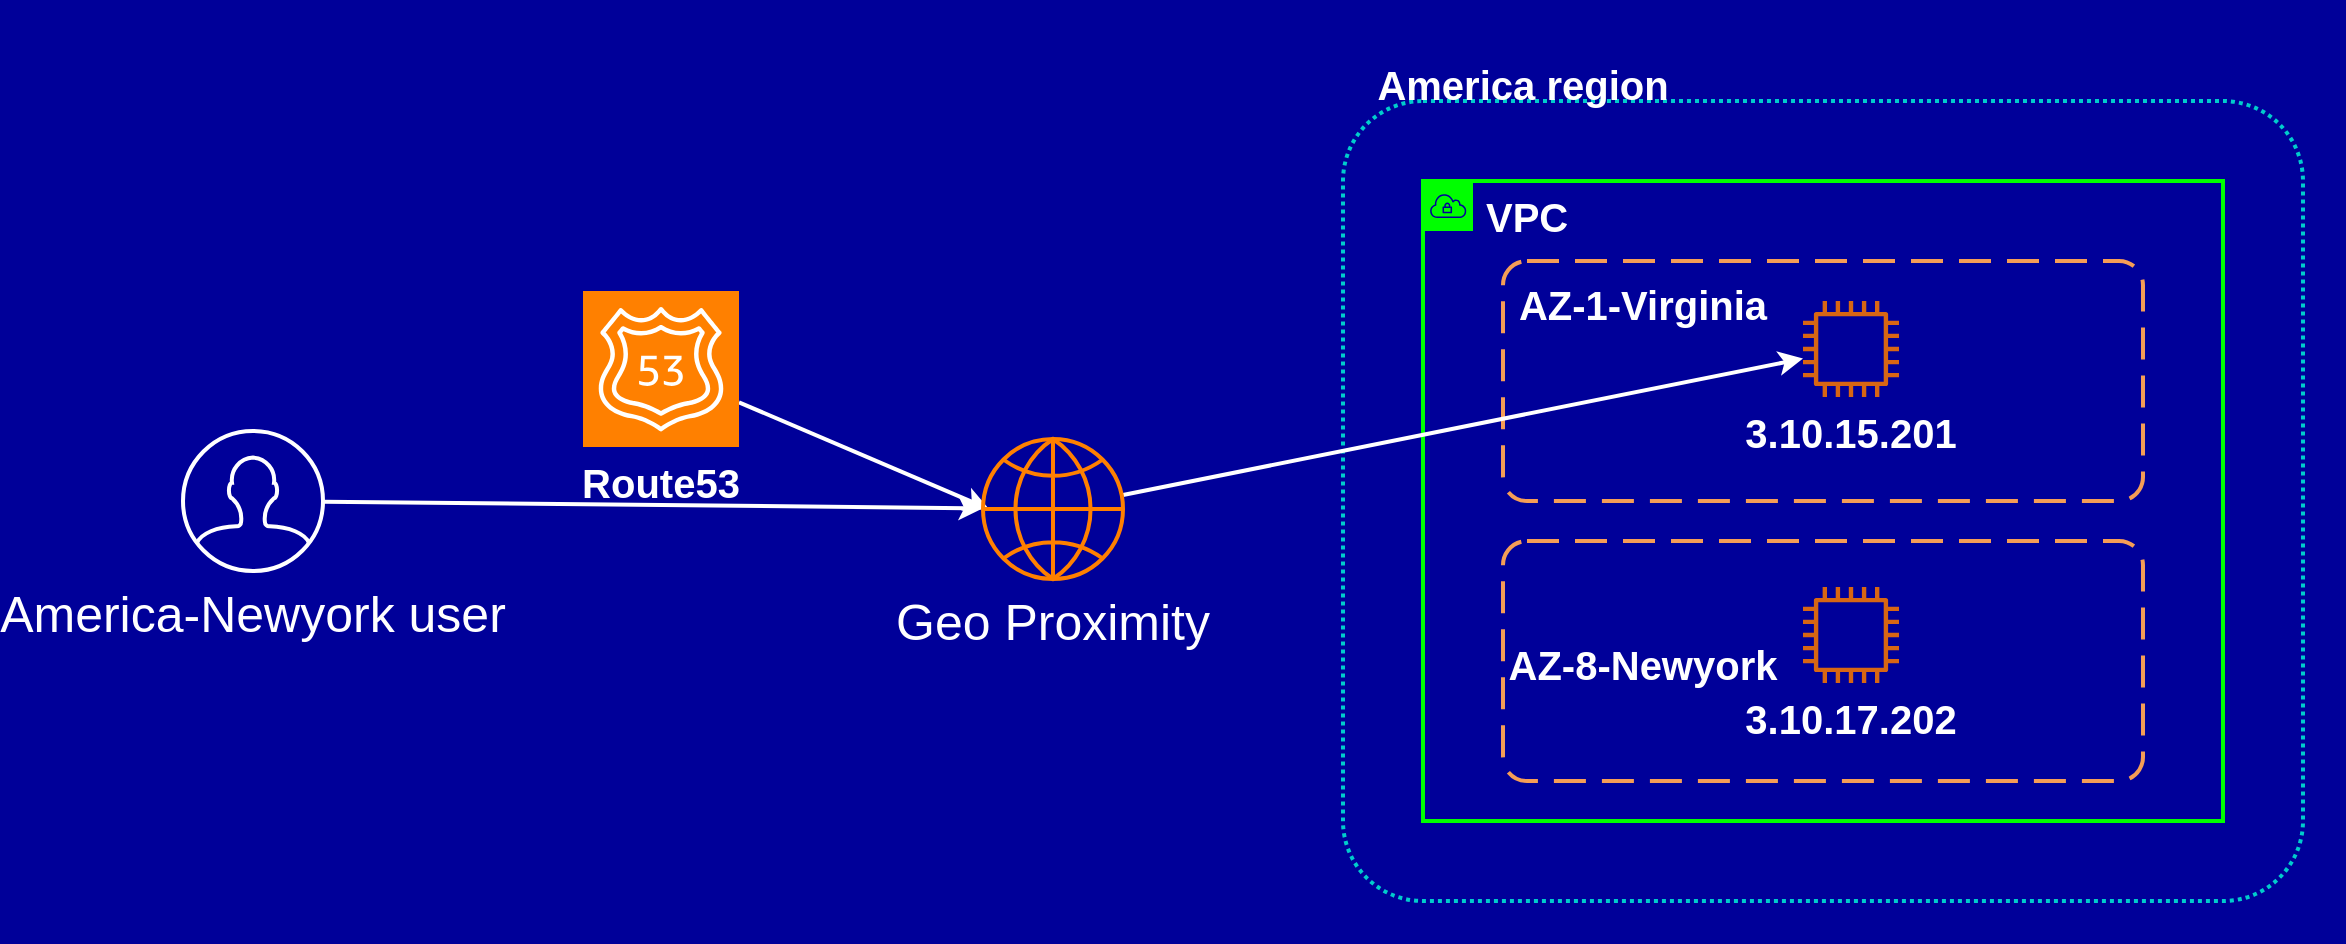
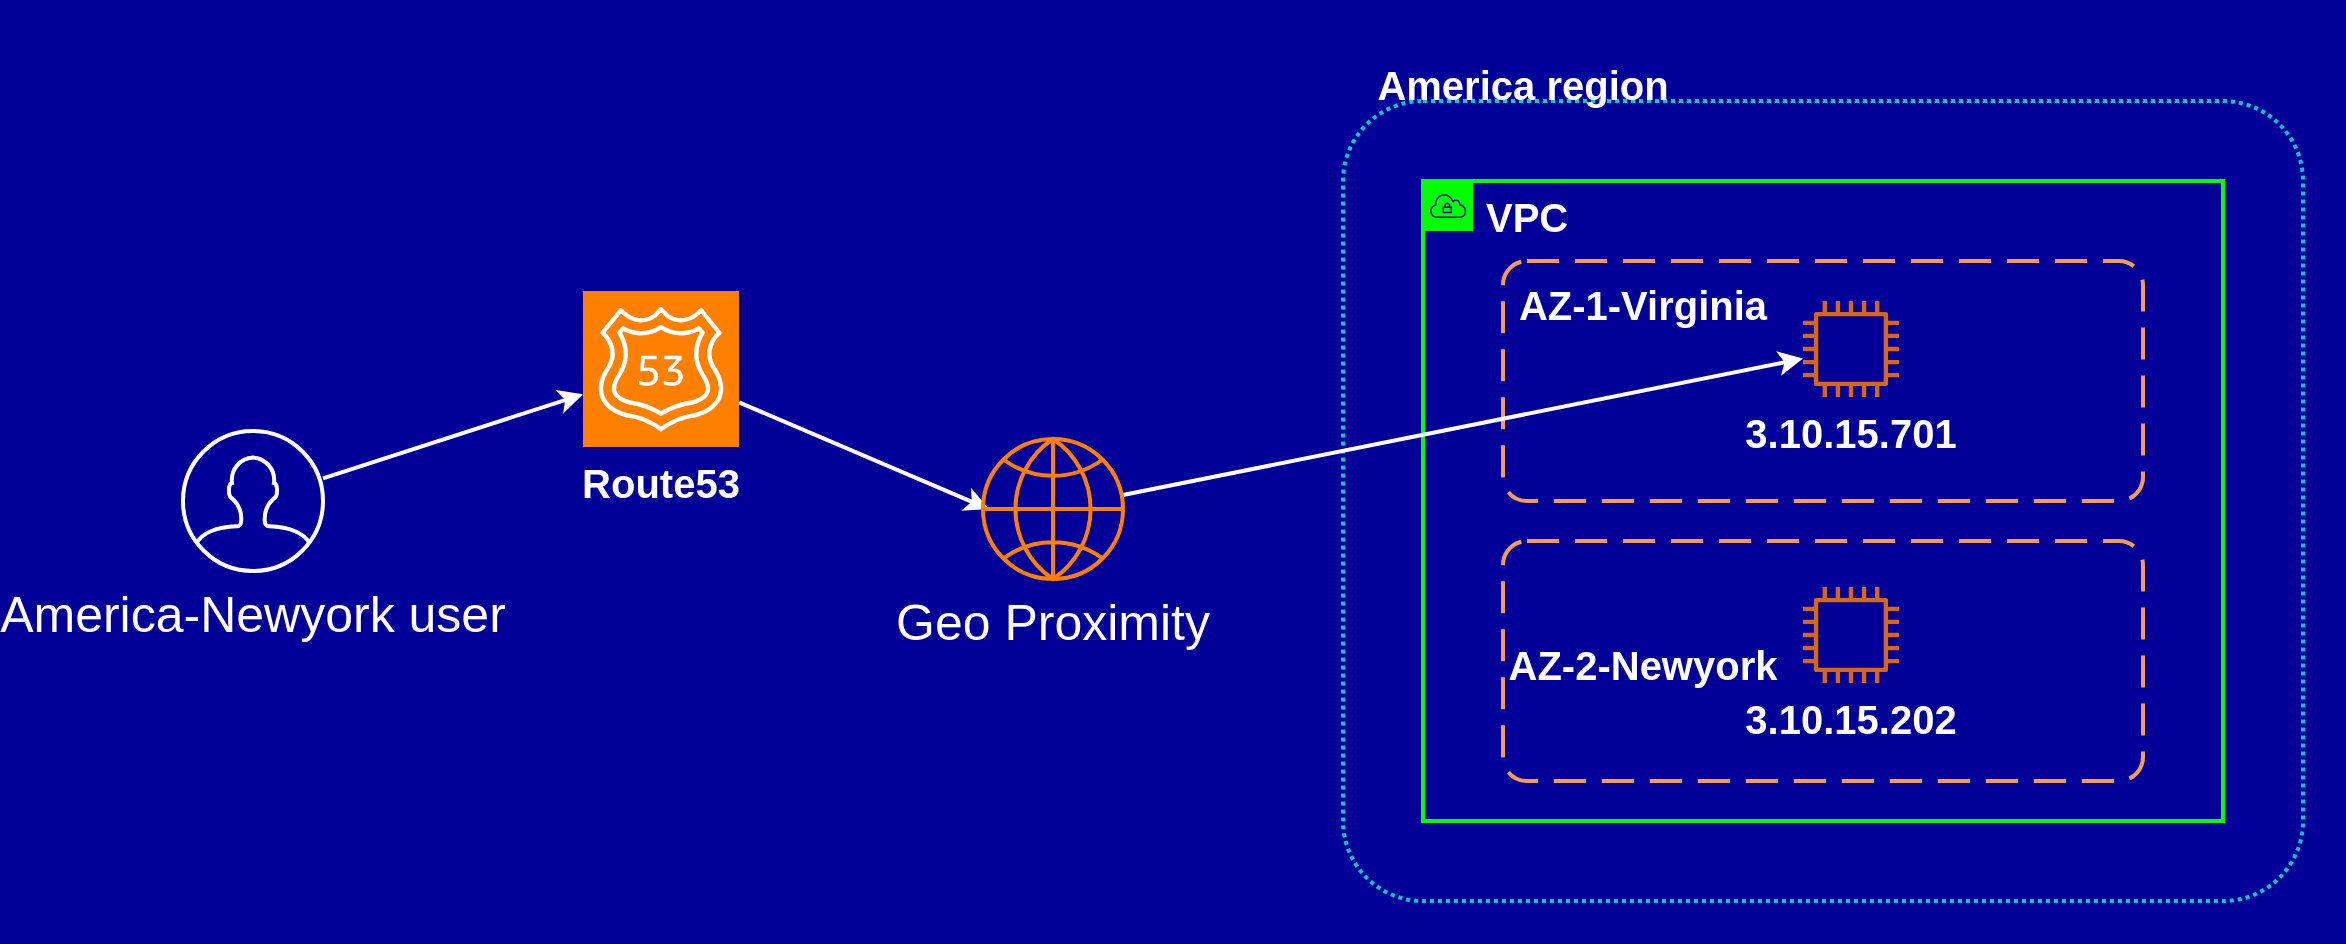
(1852, 425) -> (1852, 425)
(644, 505) -> (445, 439)
(1644, 661) -> (1644, 661)
(1852, 711) -> (1852, 711)
